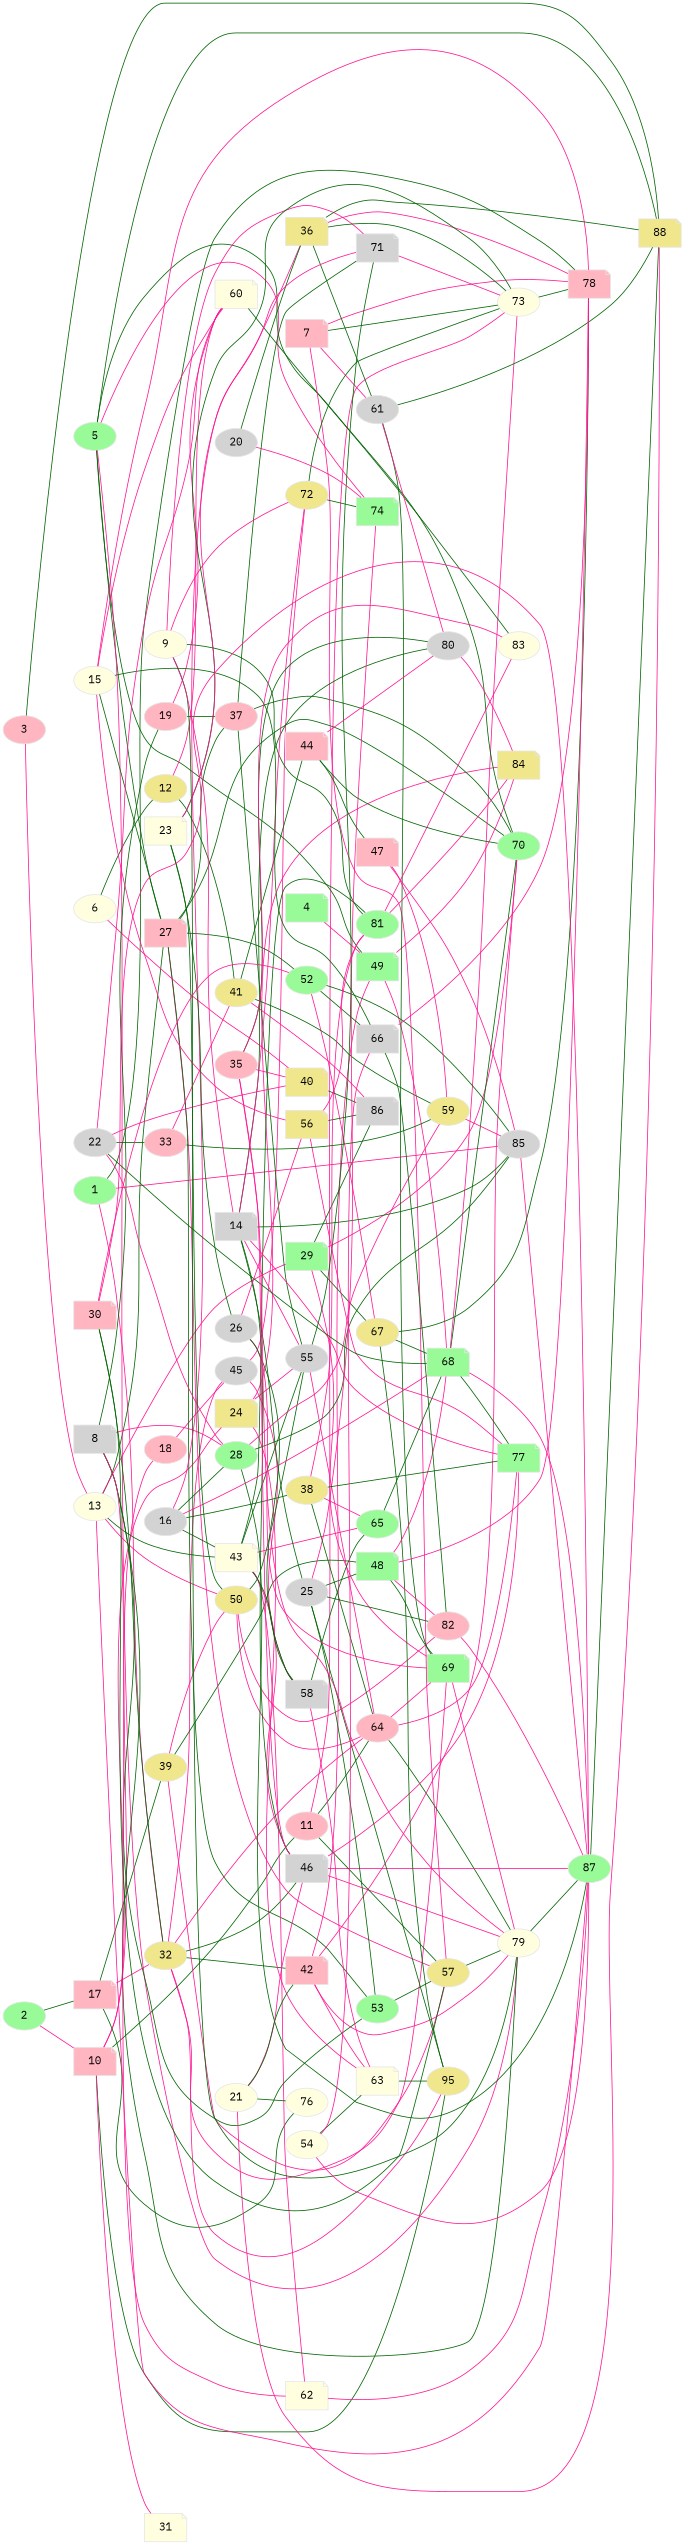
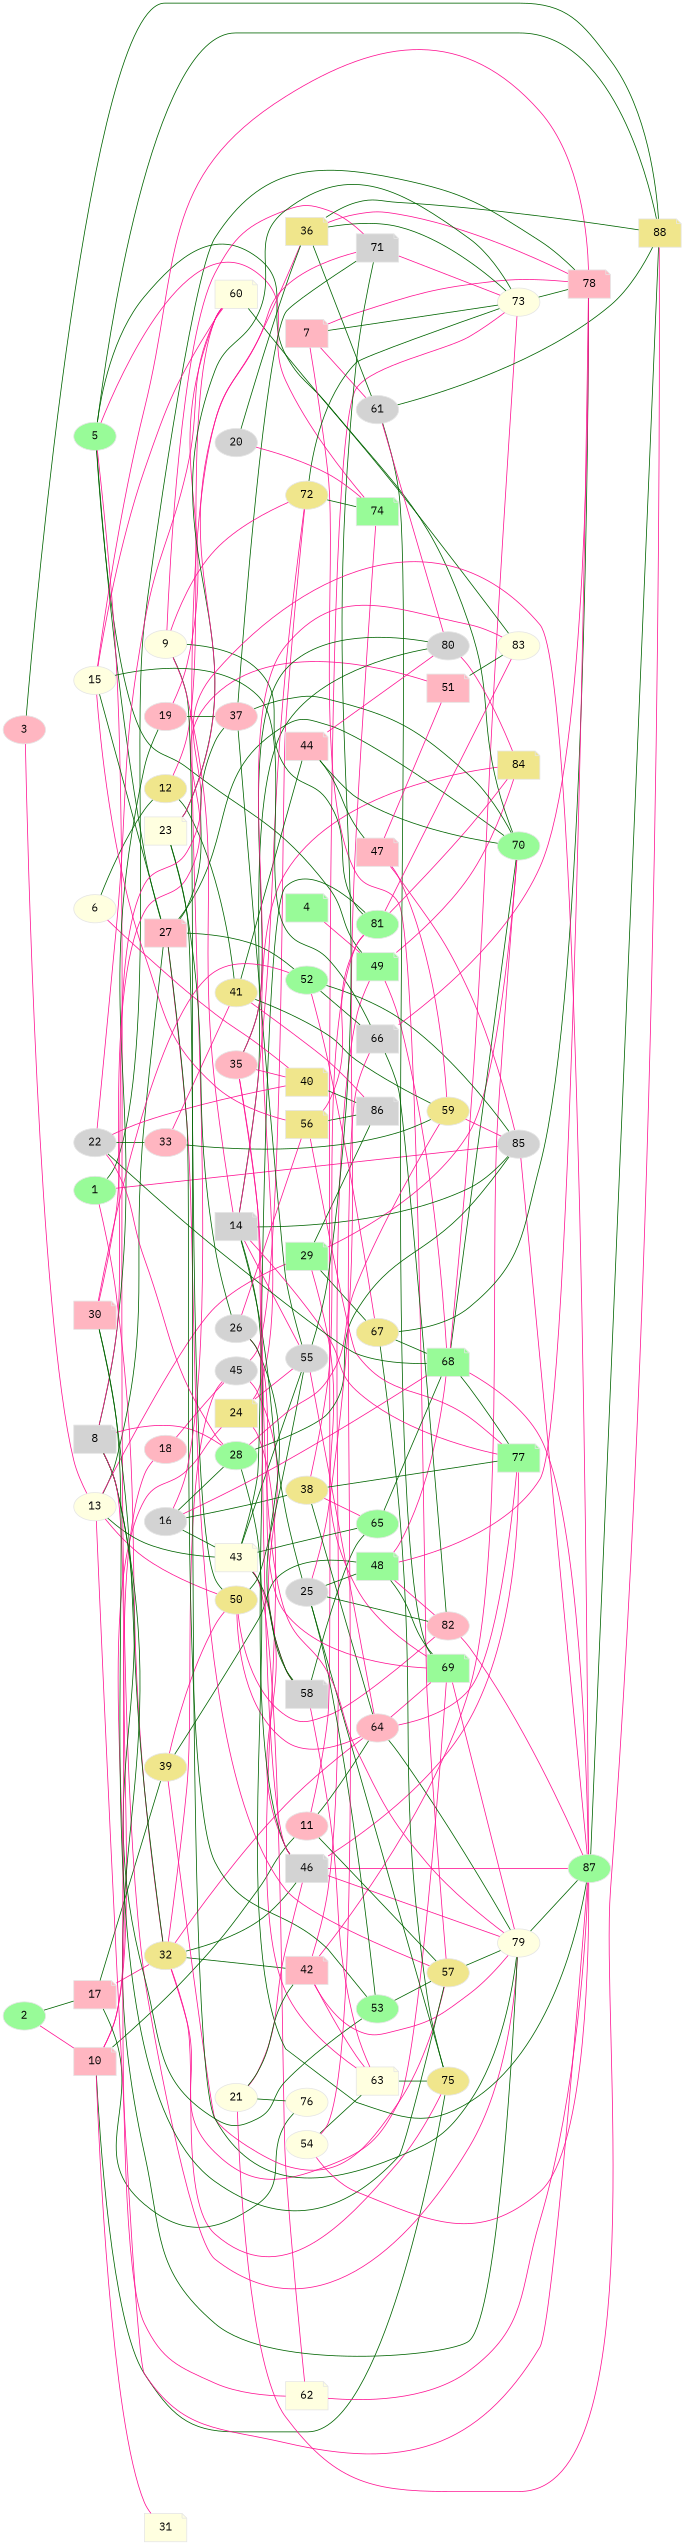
none -> (448, 688)
(307, 1540) -> (307, 1540)
(448, 2081) -> (448, 2081)
